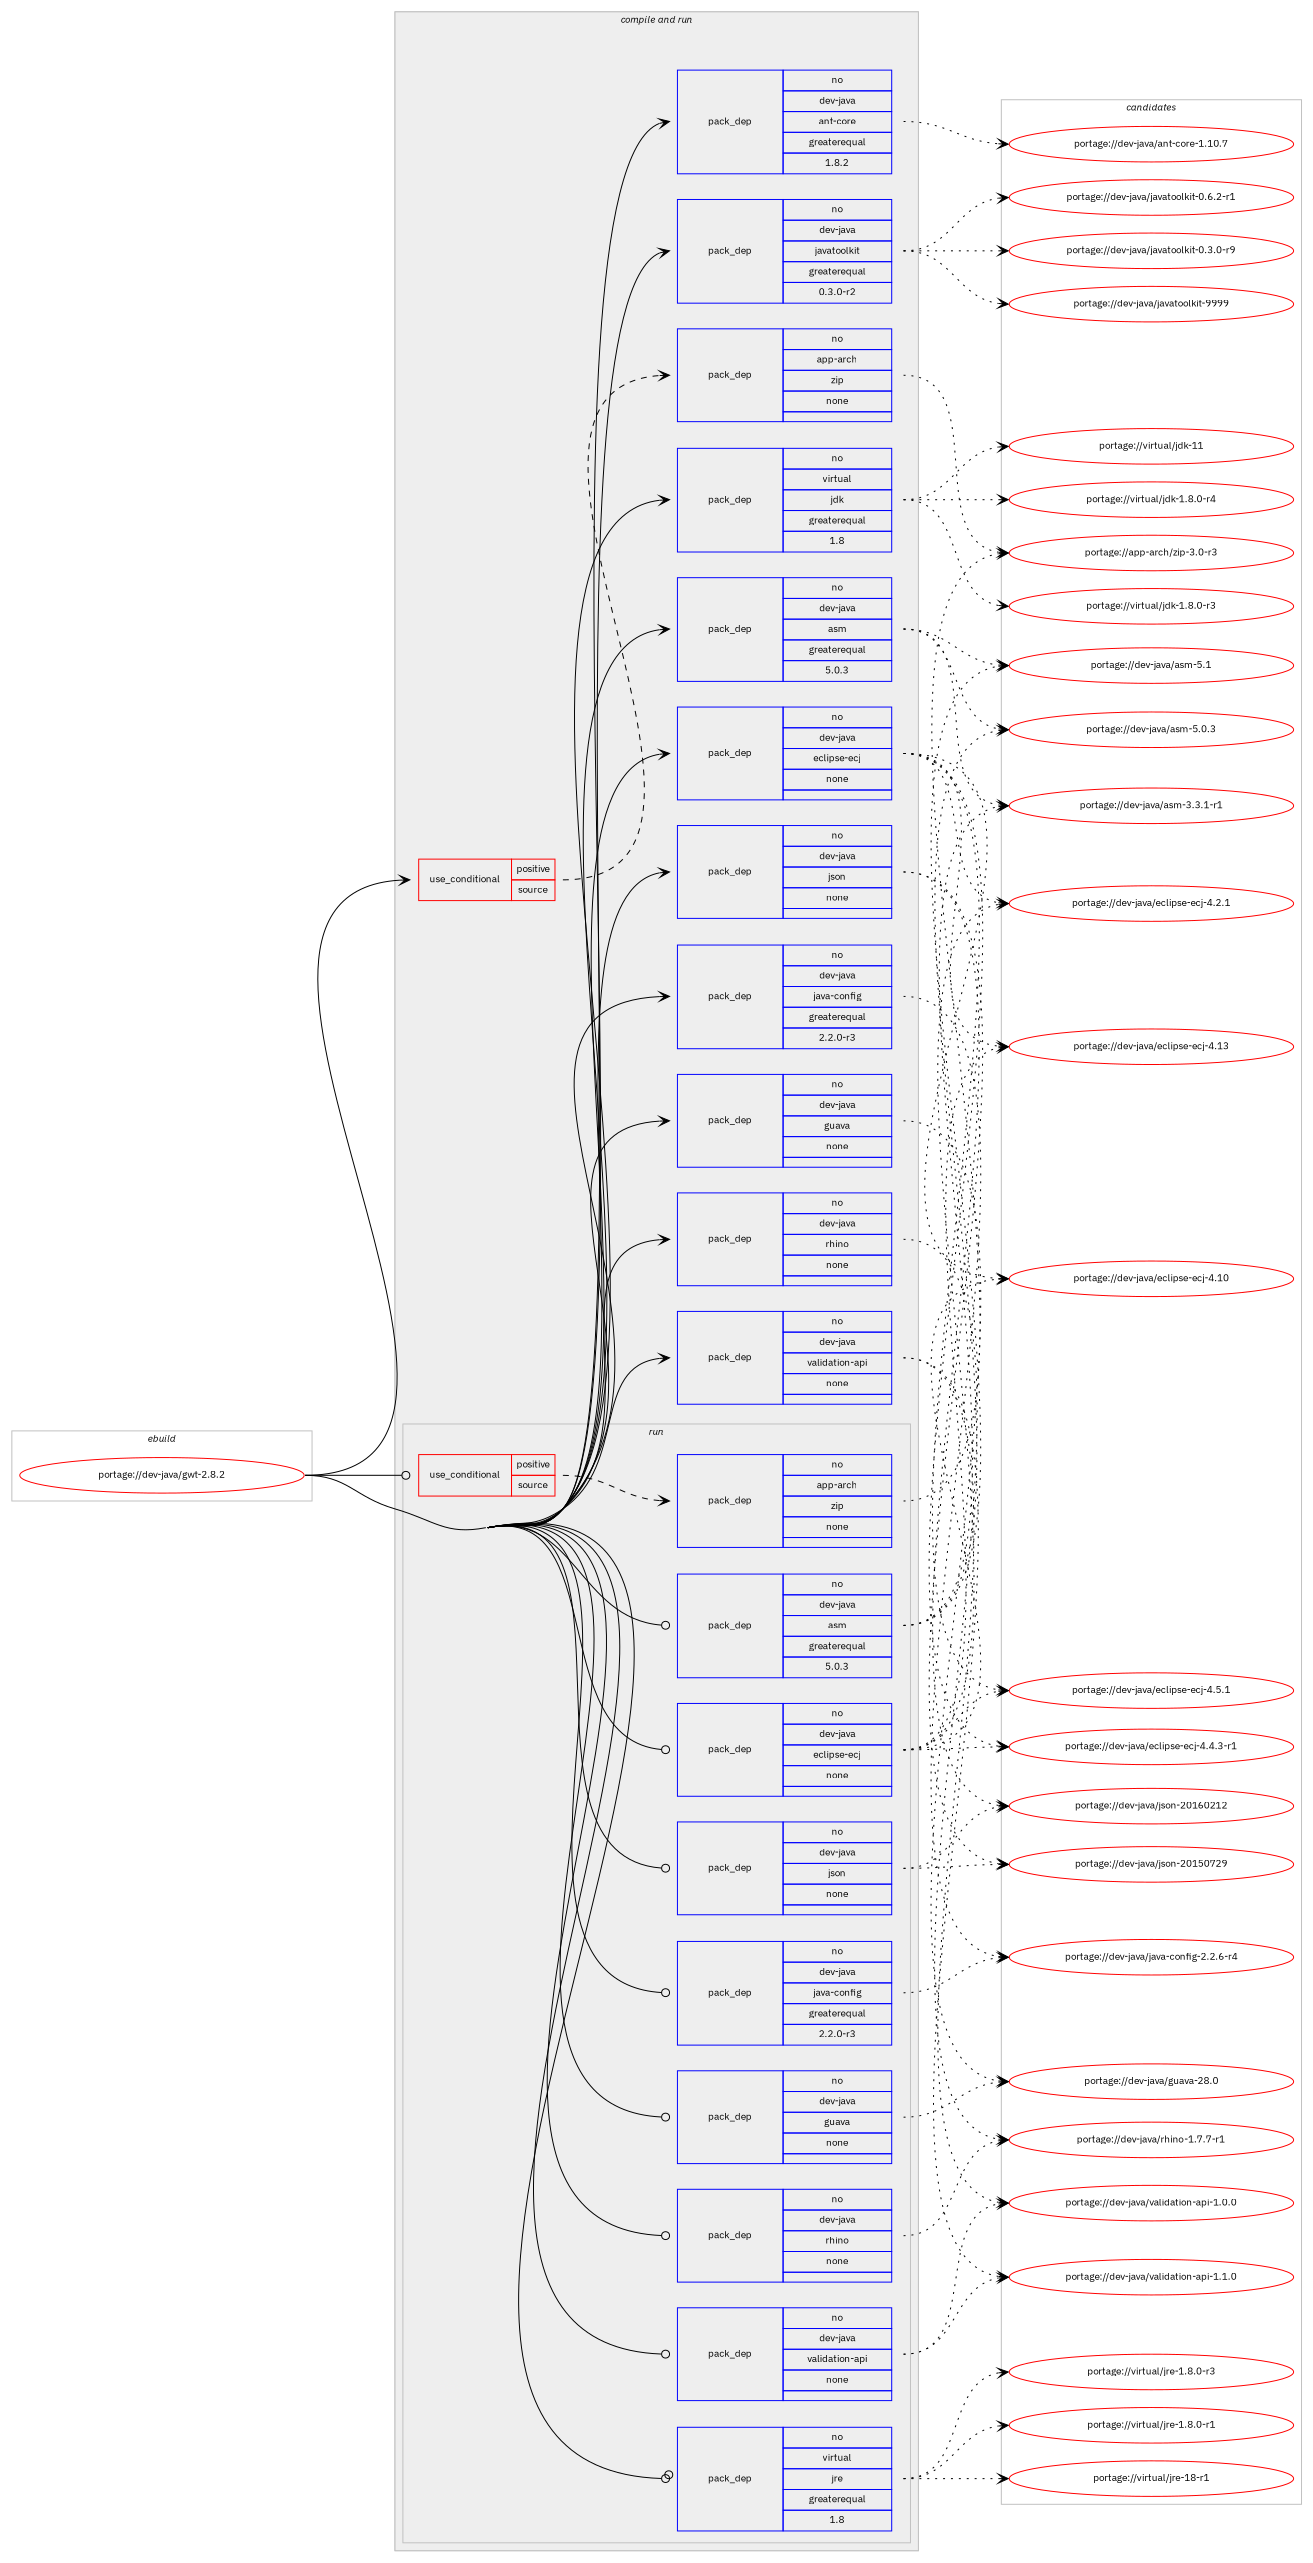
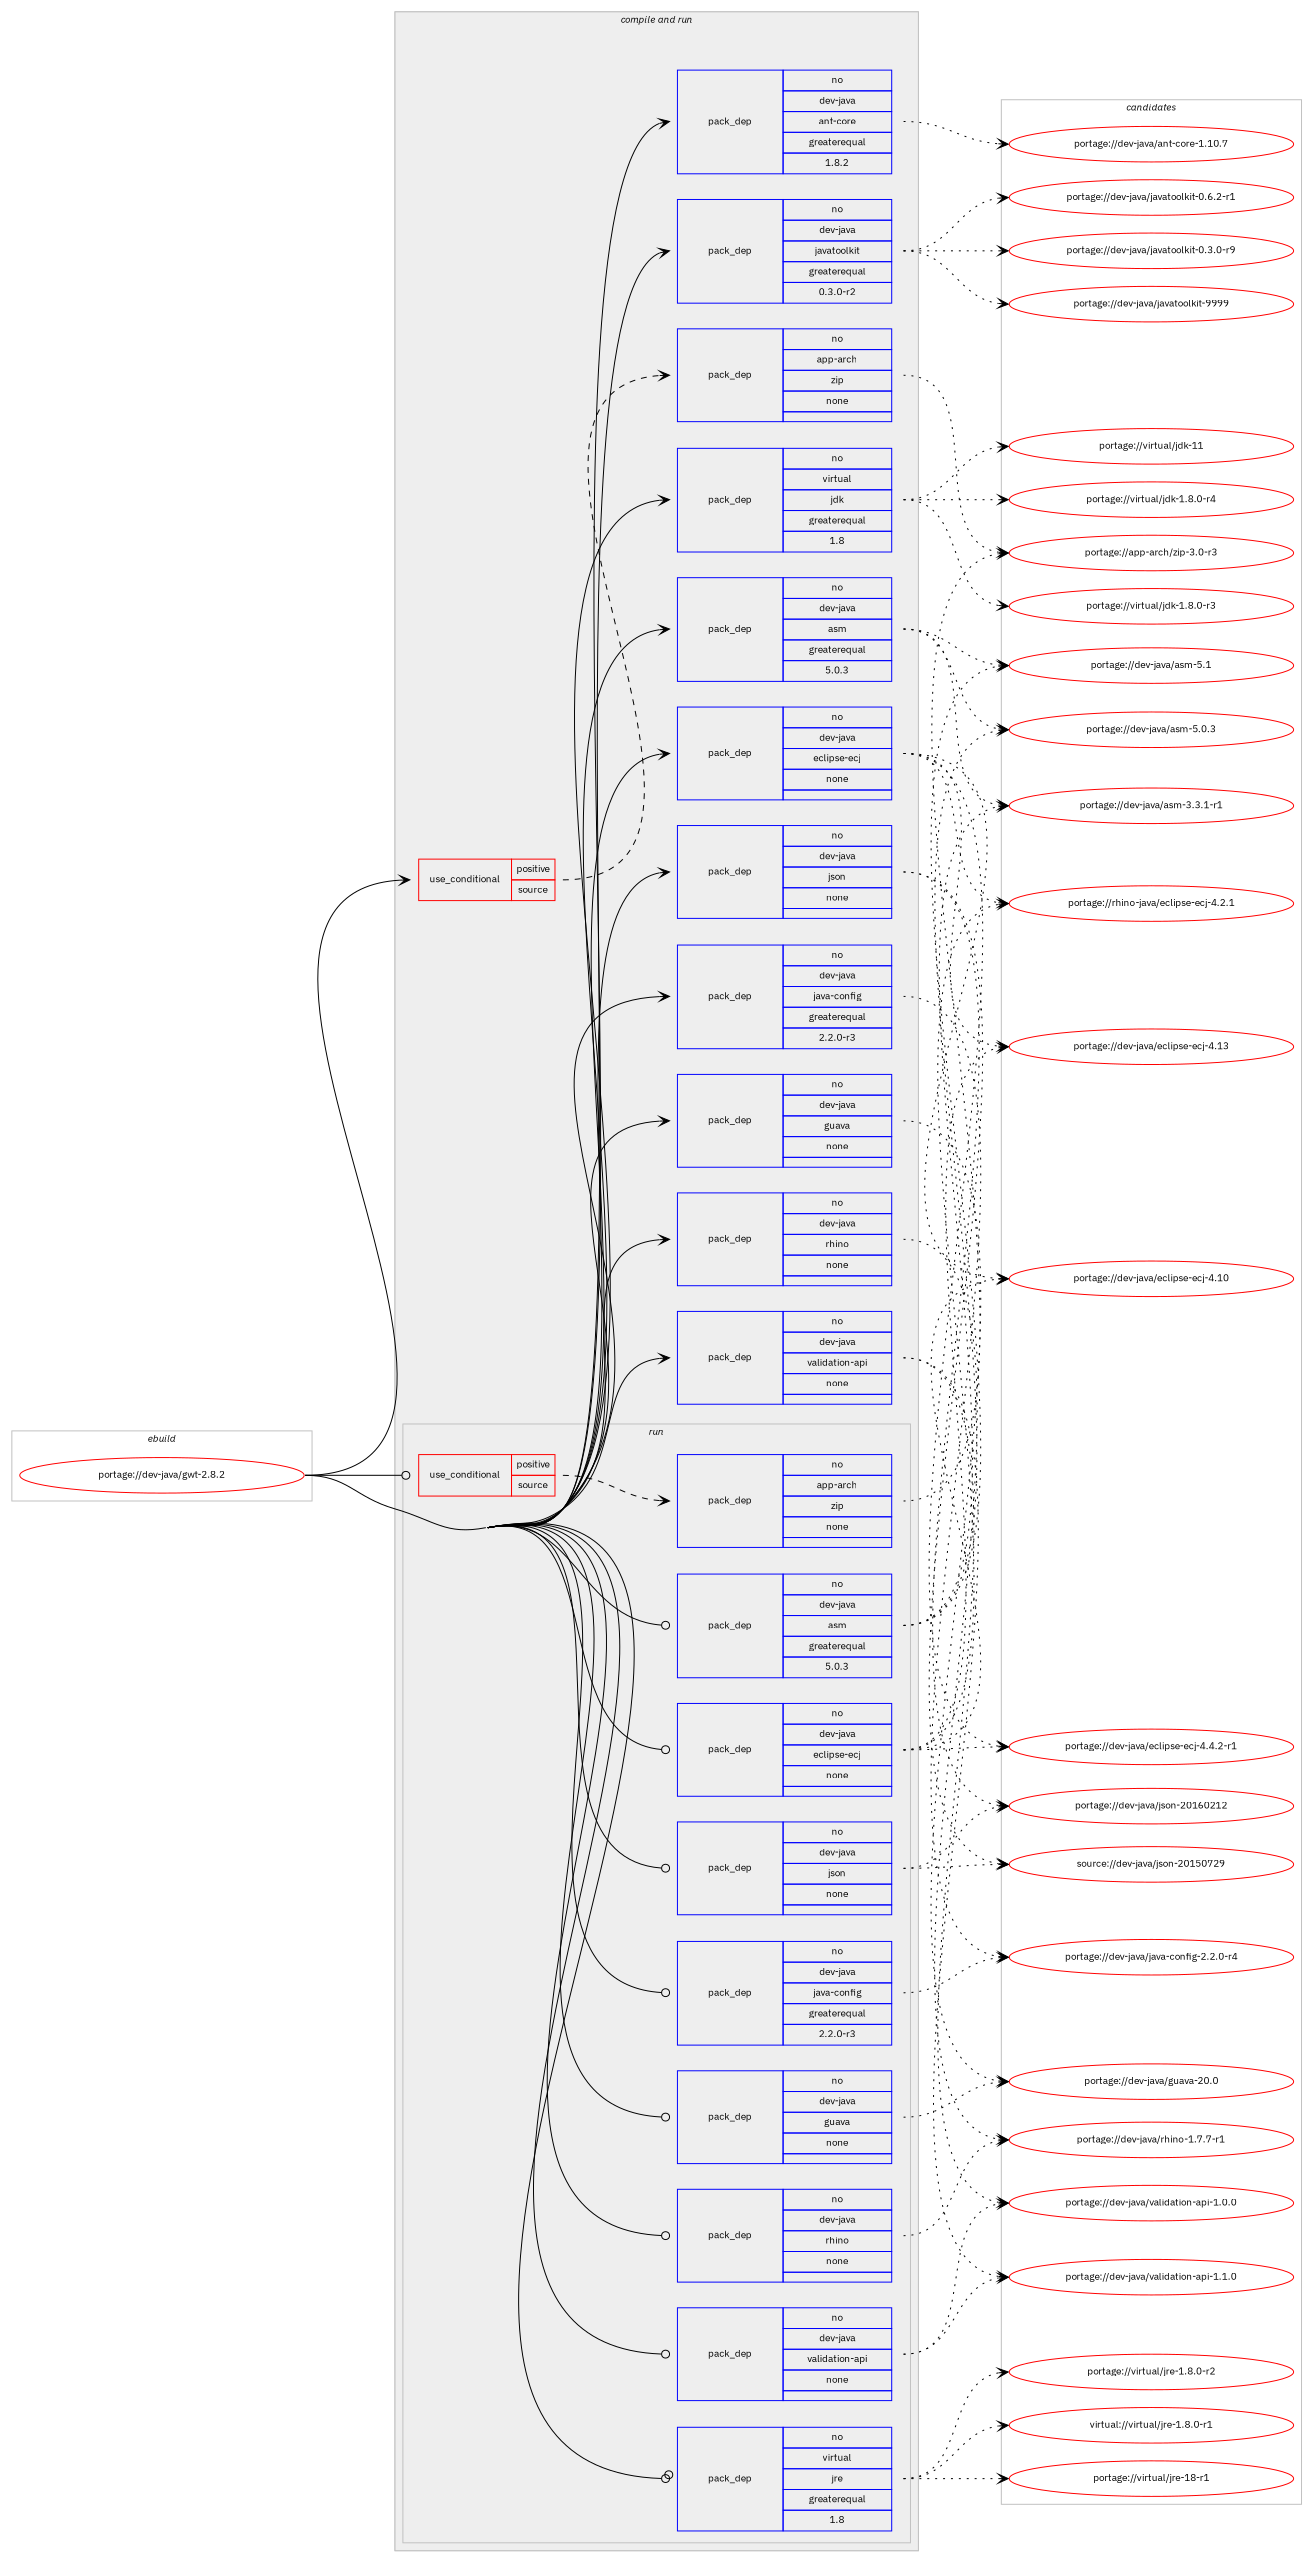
(1151, 904) -> (1151, 904)
(1151, 1691) -> none
(1151, 1747) -> (1151, 1747)
(1151, 1864) -> (1151, 1864)
(1151, 1957) -> (1151, 1957)
(1151, 2082) -> (1151, 2082)
(1151, 2372) -> (1151, 2372)
(1151, 2425) -> (1151, 2425)
